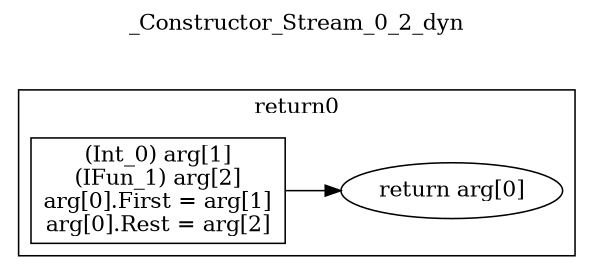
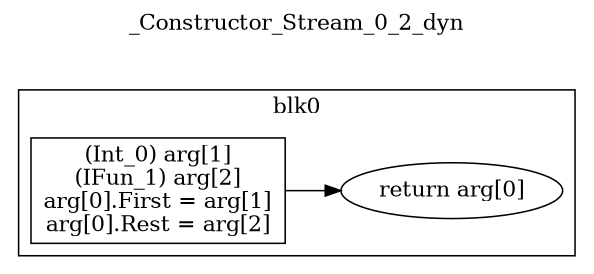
(297, 108) -> (297, 108)
